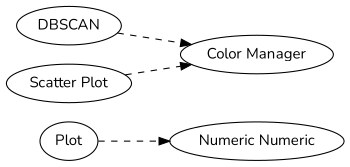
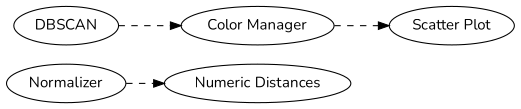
(153, 71) -> (356, 26)
(69, 141) -> (66, 83)
(257, 141) -> (258, 83)
